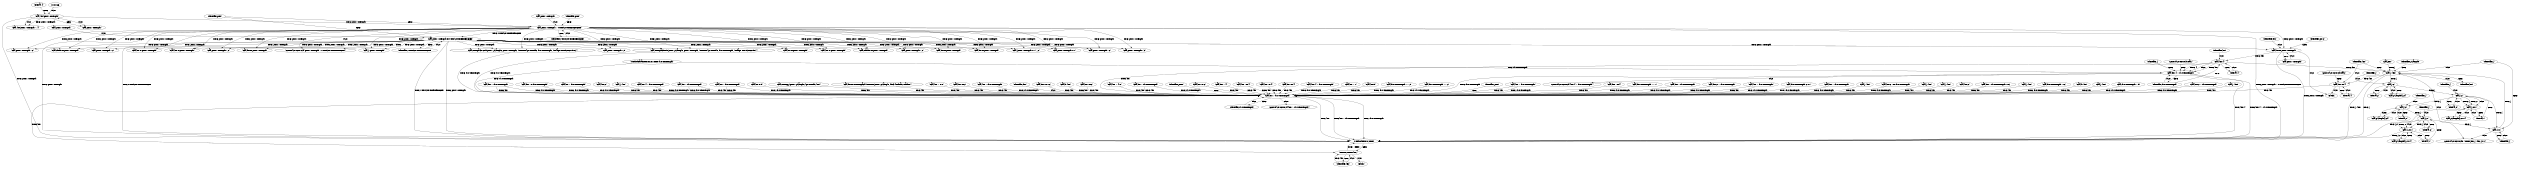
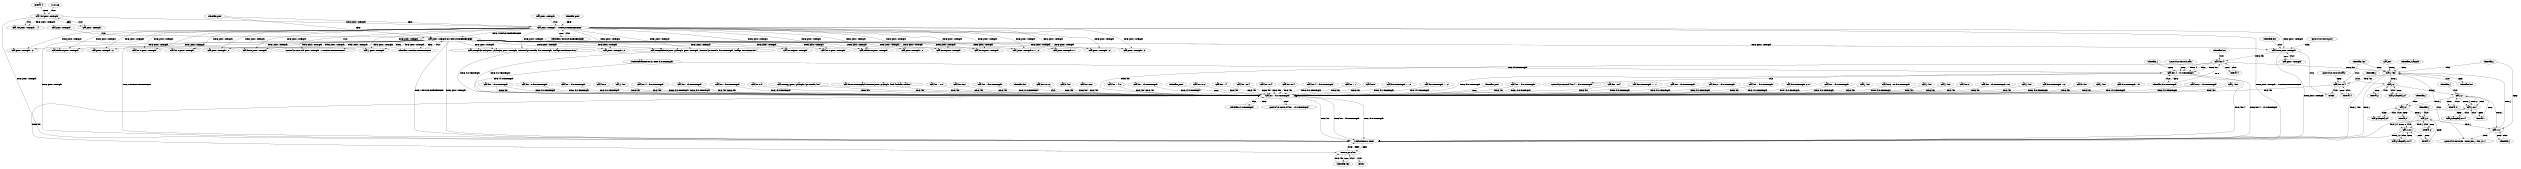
(2317, 39) -> (2322, 39)
(2485, 136) -> (2485, 136)
(1348, 153) -> (1348, 153)
